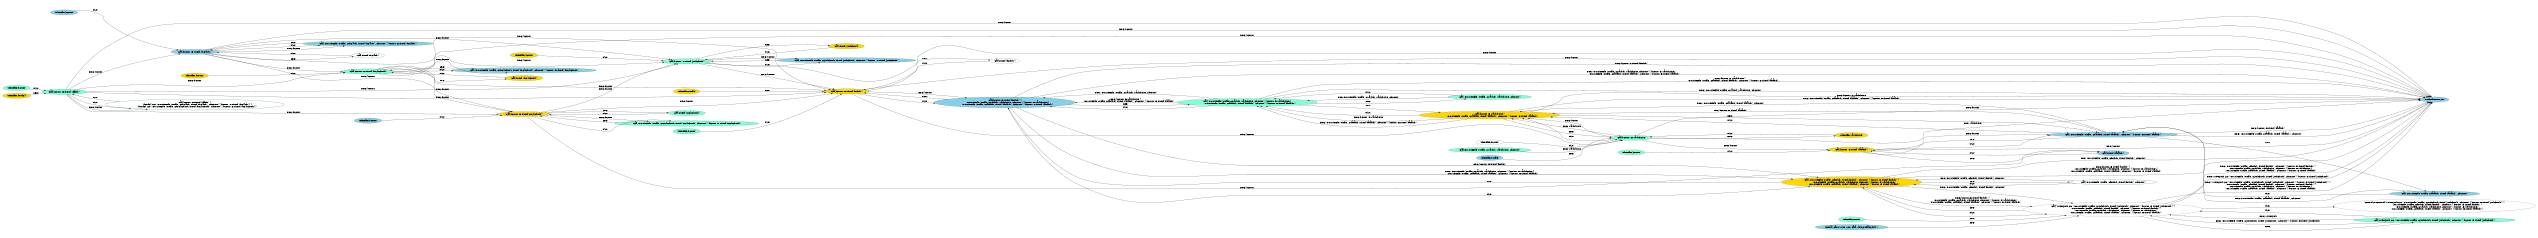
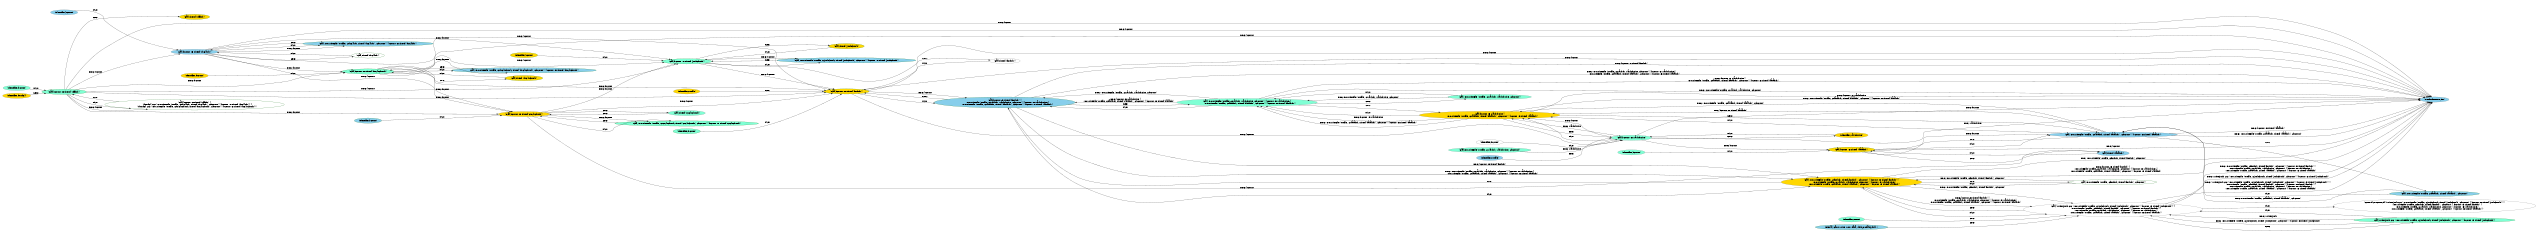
none -> (195, 17)
(606, 113) -> (606, 113)
